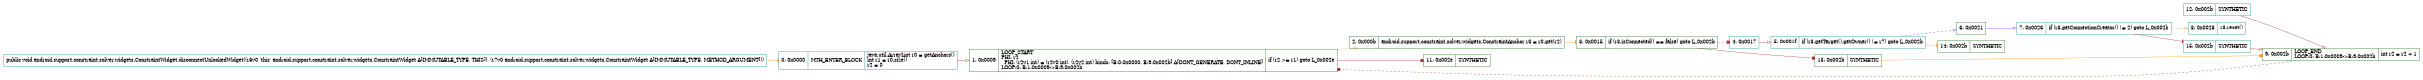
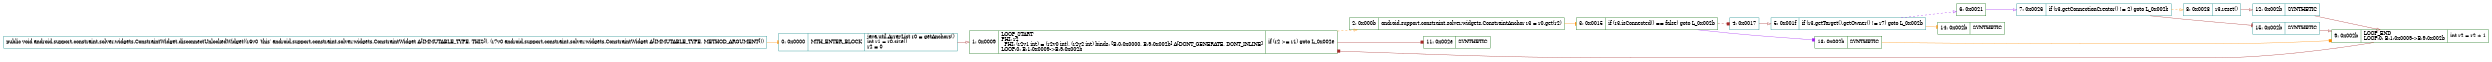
none -> (2245, 10)
(1755, 54) -> (1755, 35)
(1818, 76) -> (1858, 58)
